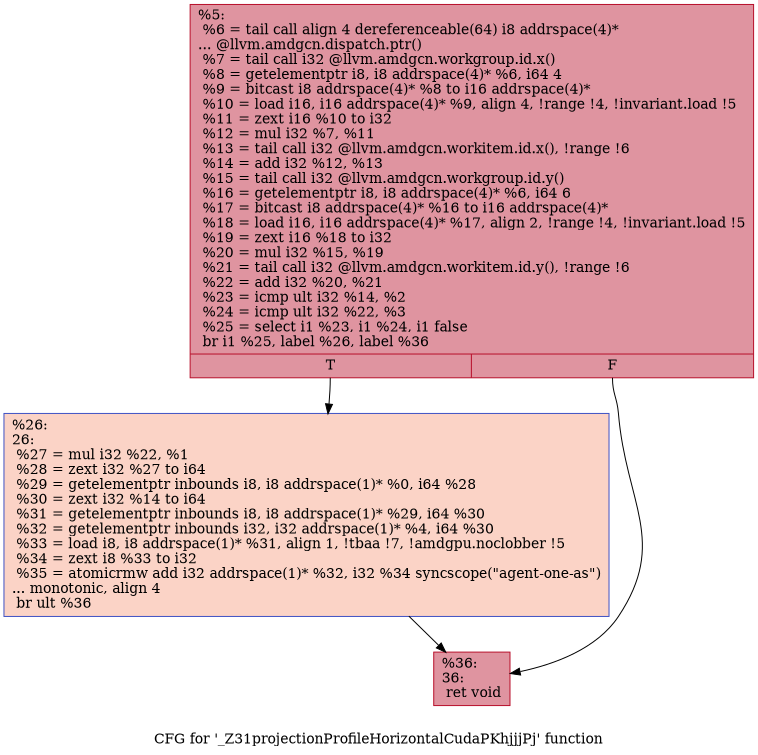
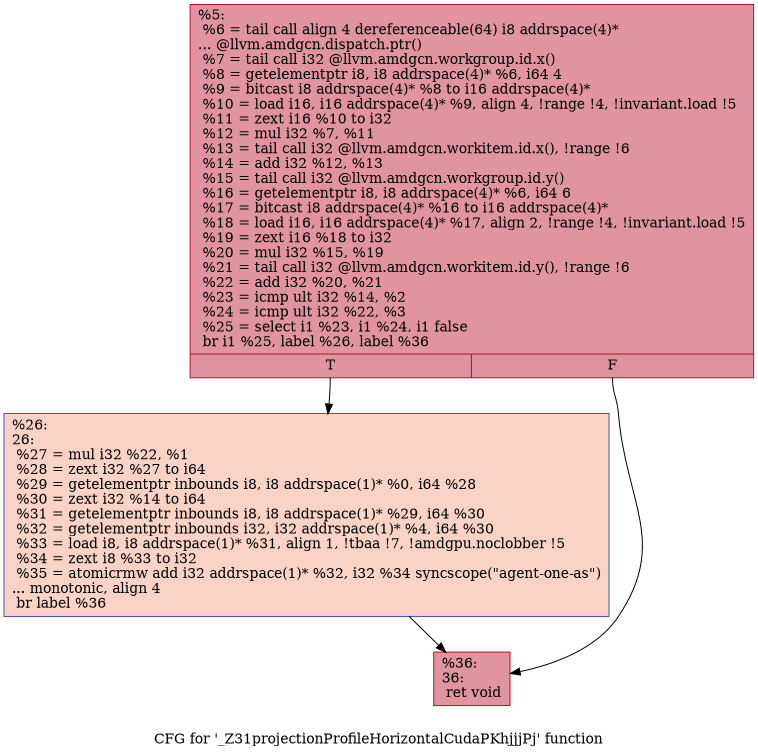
(52, 604) -> (59, 604)
